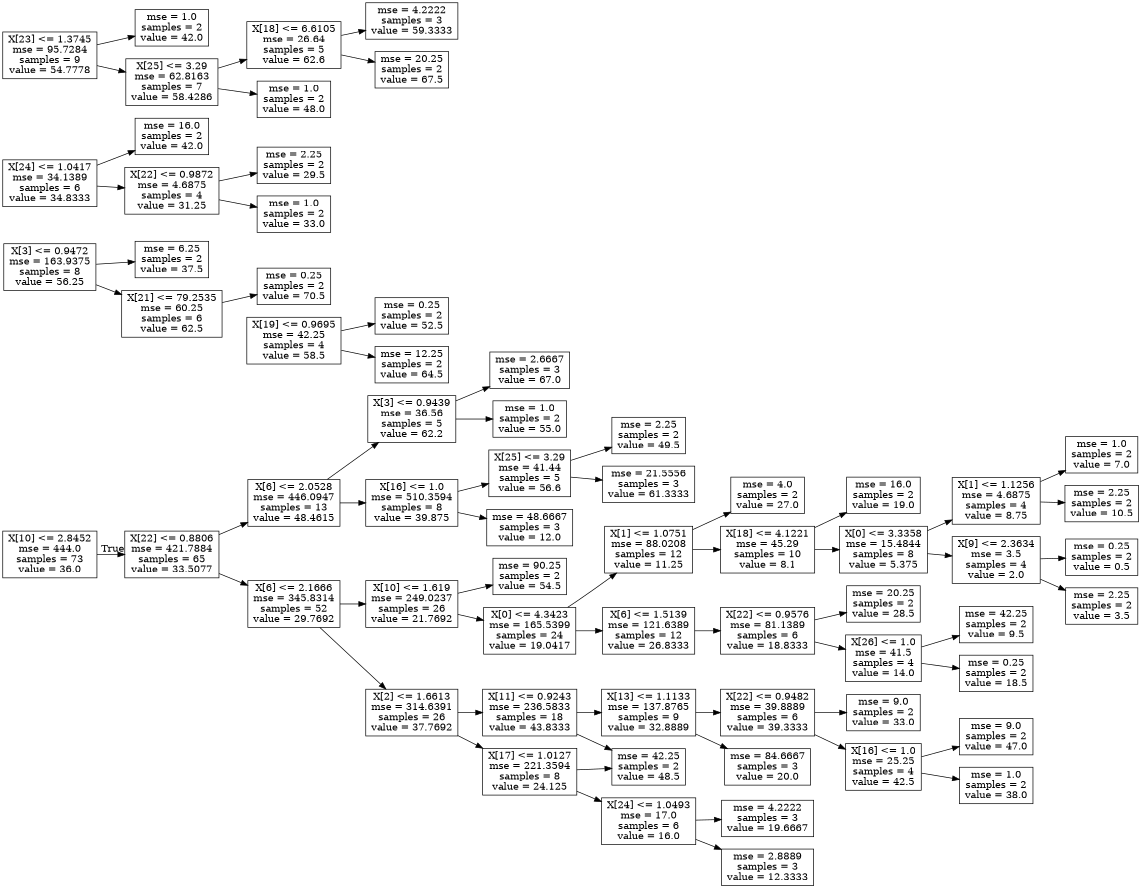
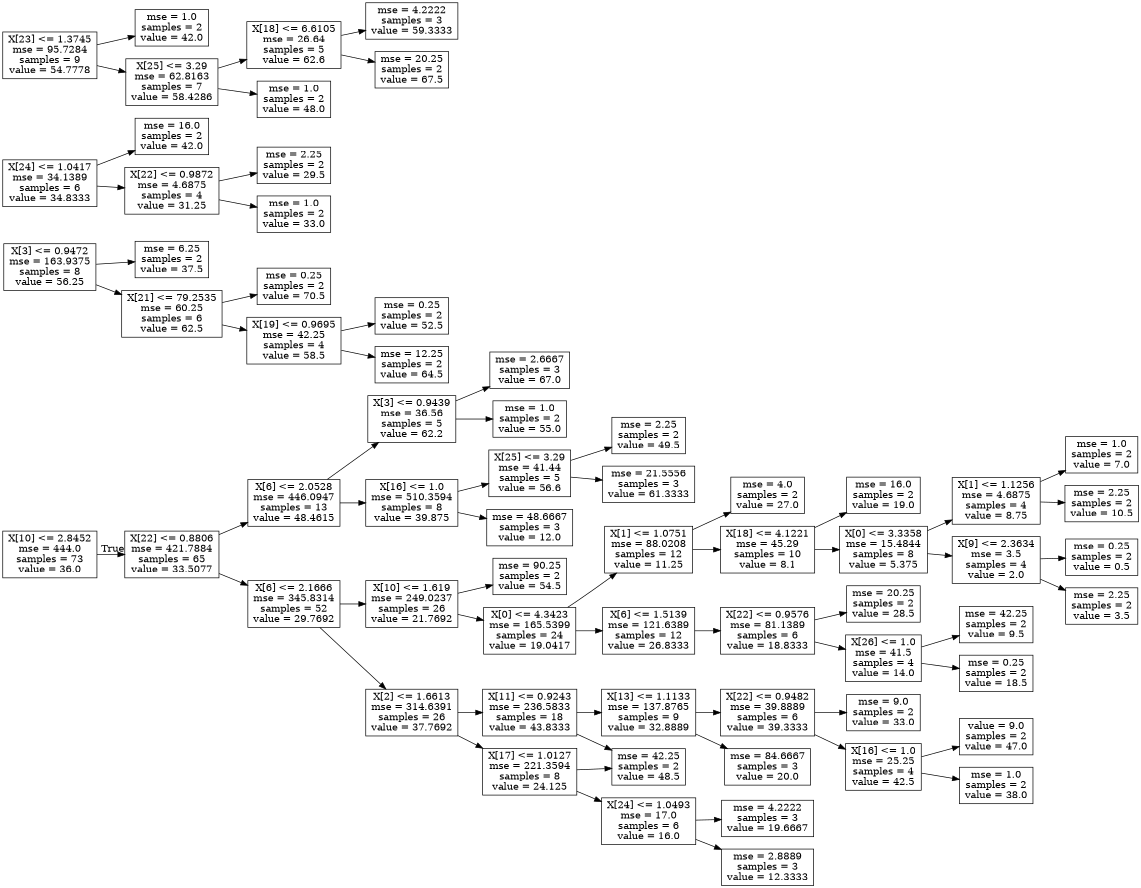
none -> (231, 327)
(996, 737) -> (996, 737)
